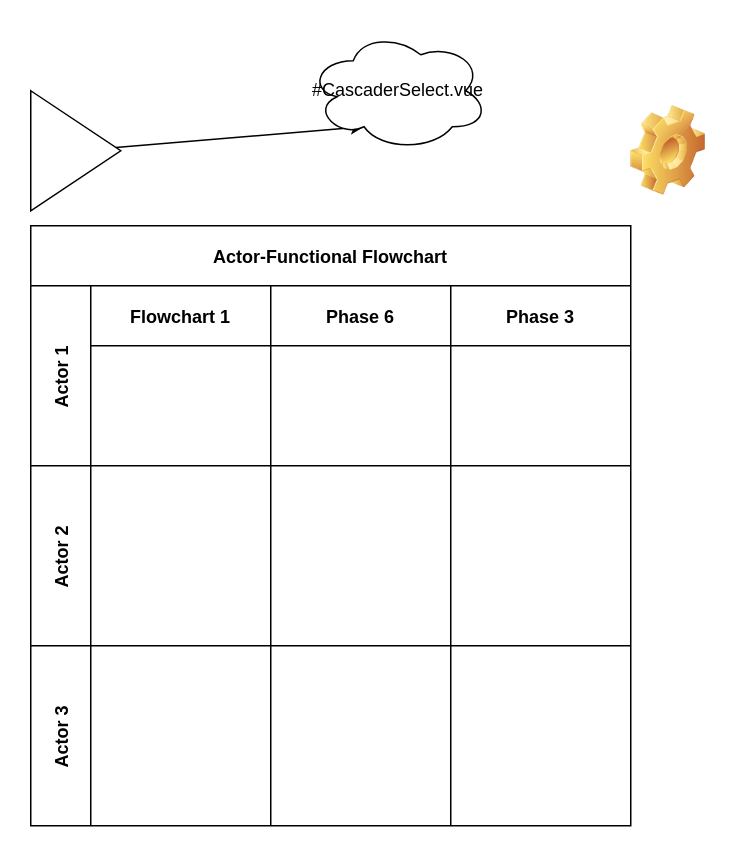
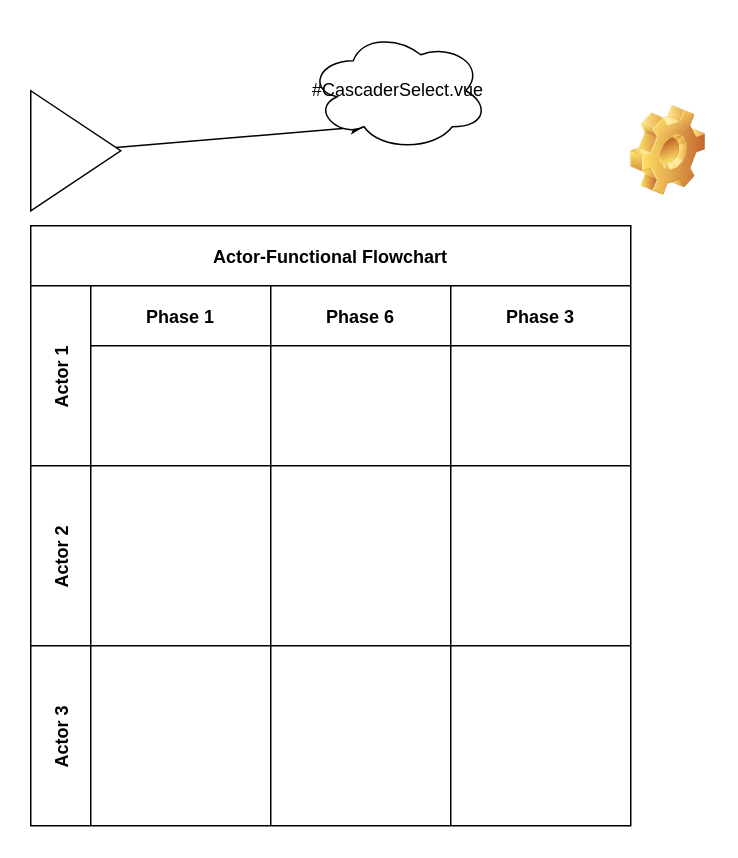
(180, 317) -> (180, 317)
